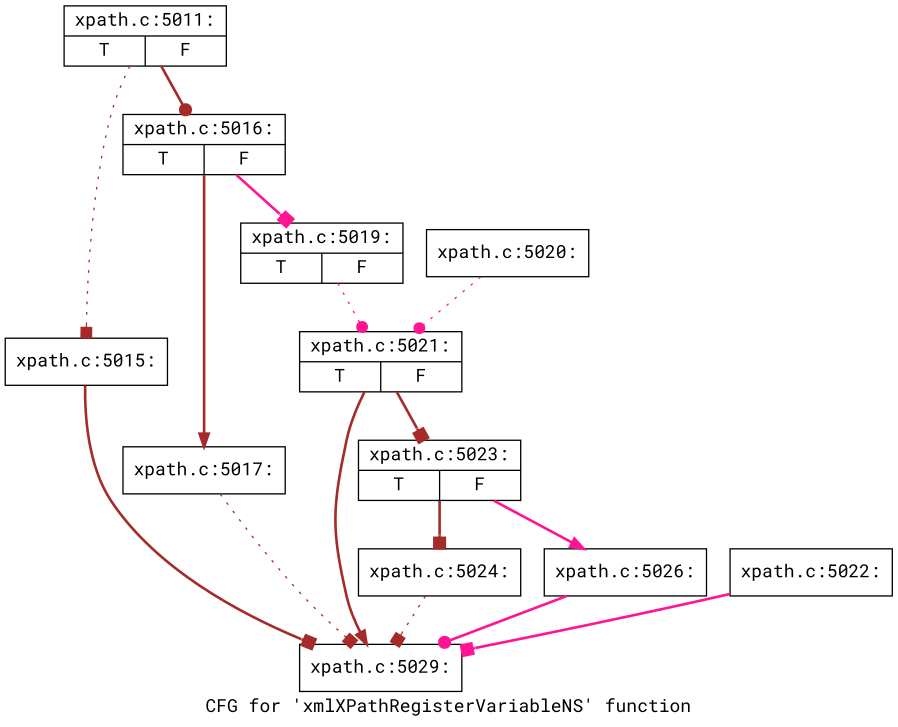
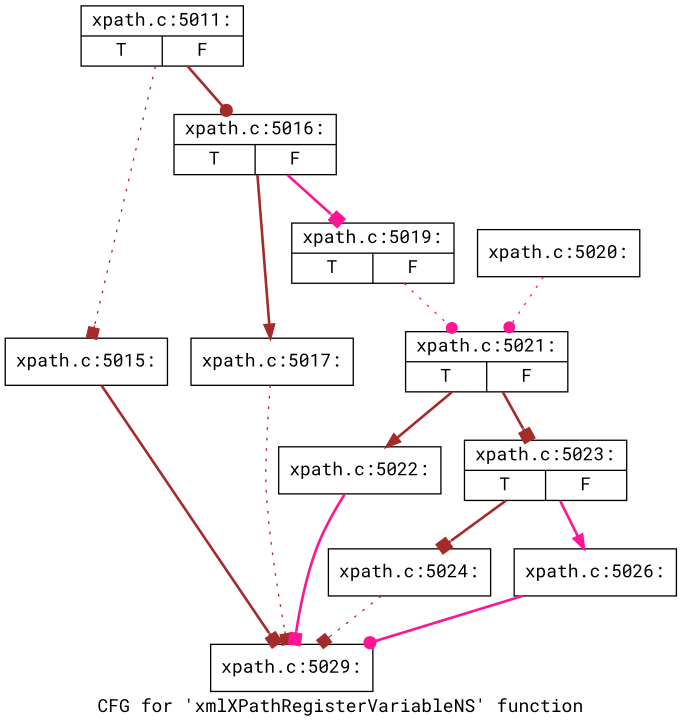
(336, 512) -> (425, 415)
